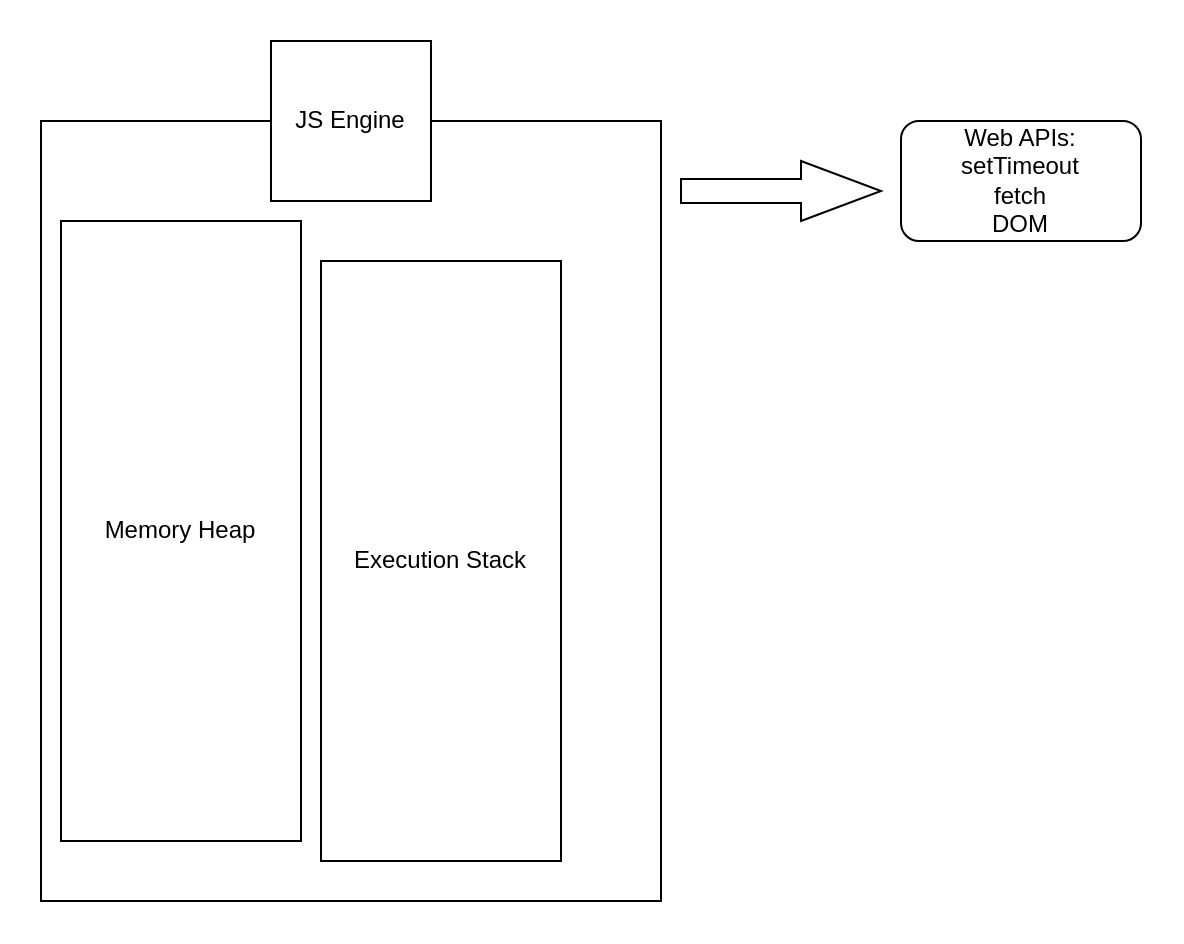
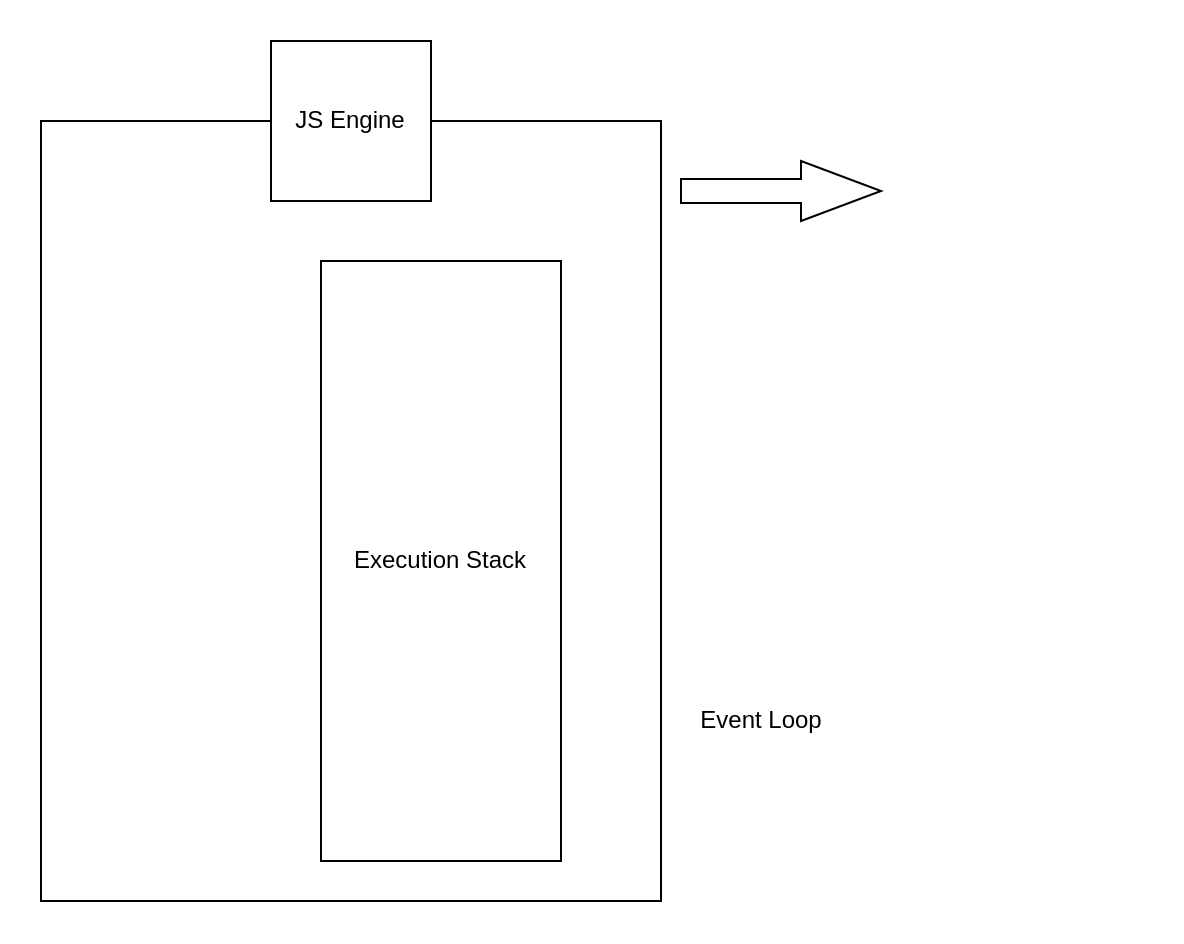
(1021, 181) -> none
(181, 531) -> none
none -> (761, 721)
